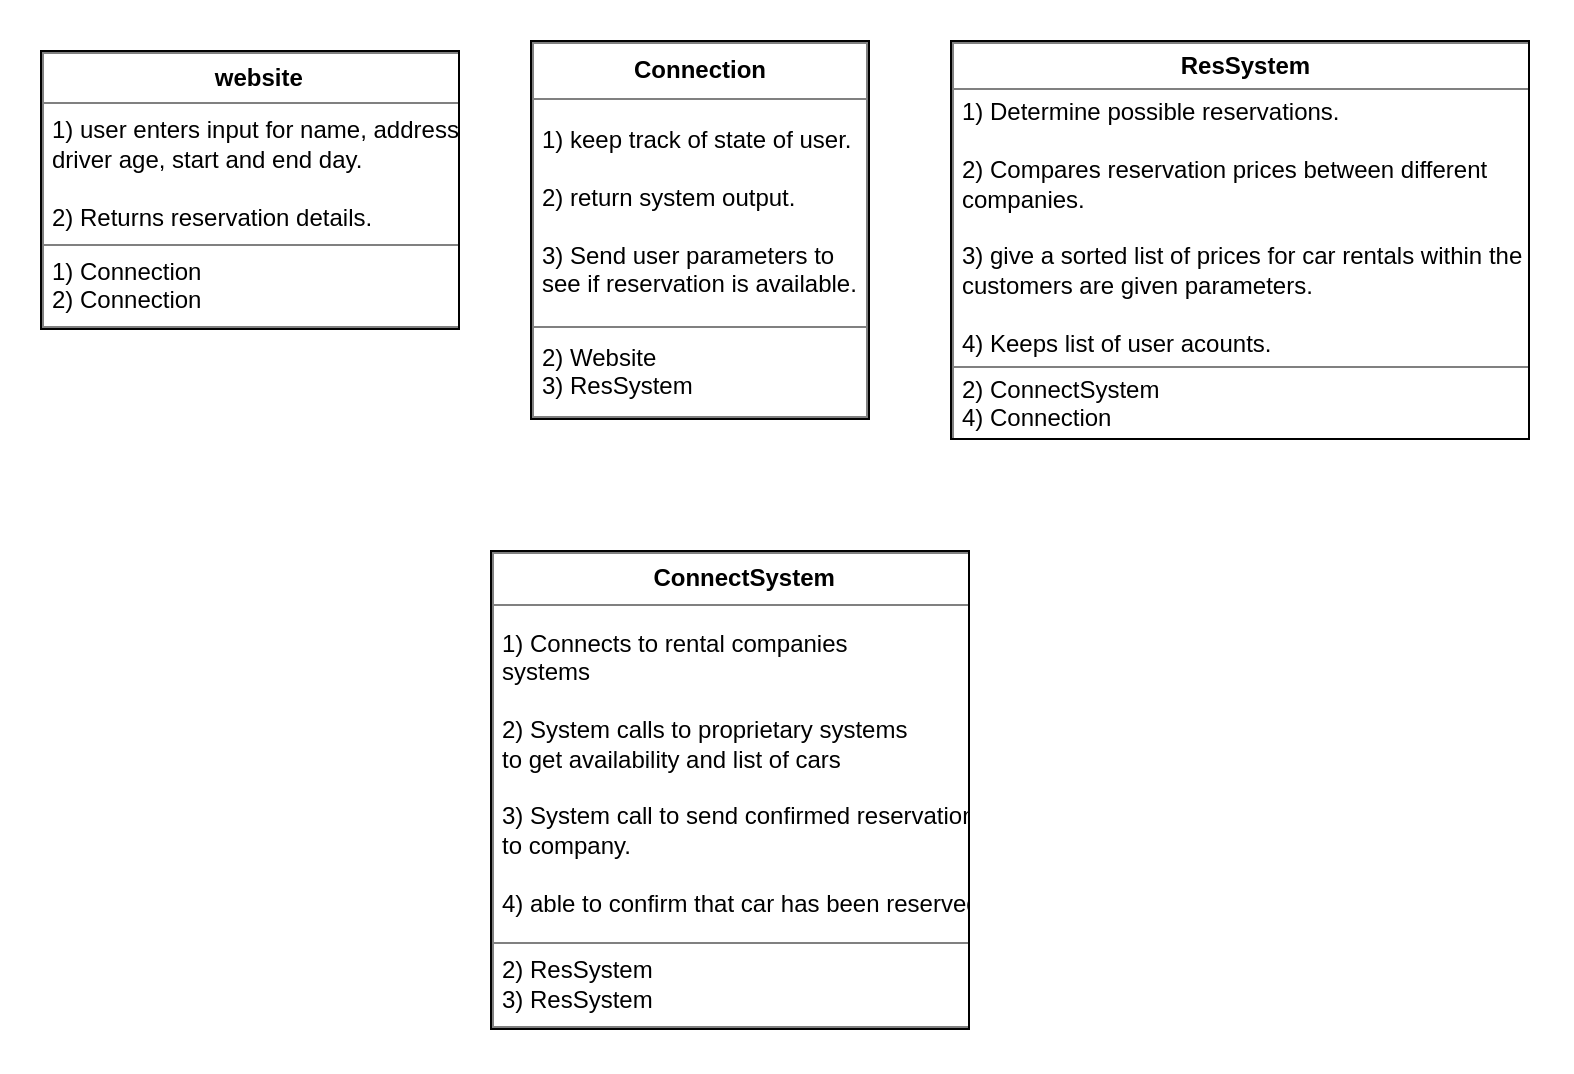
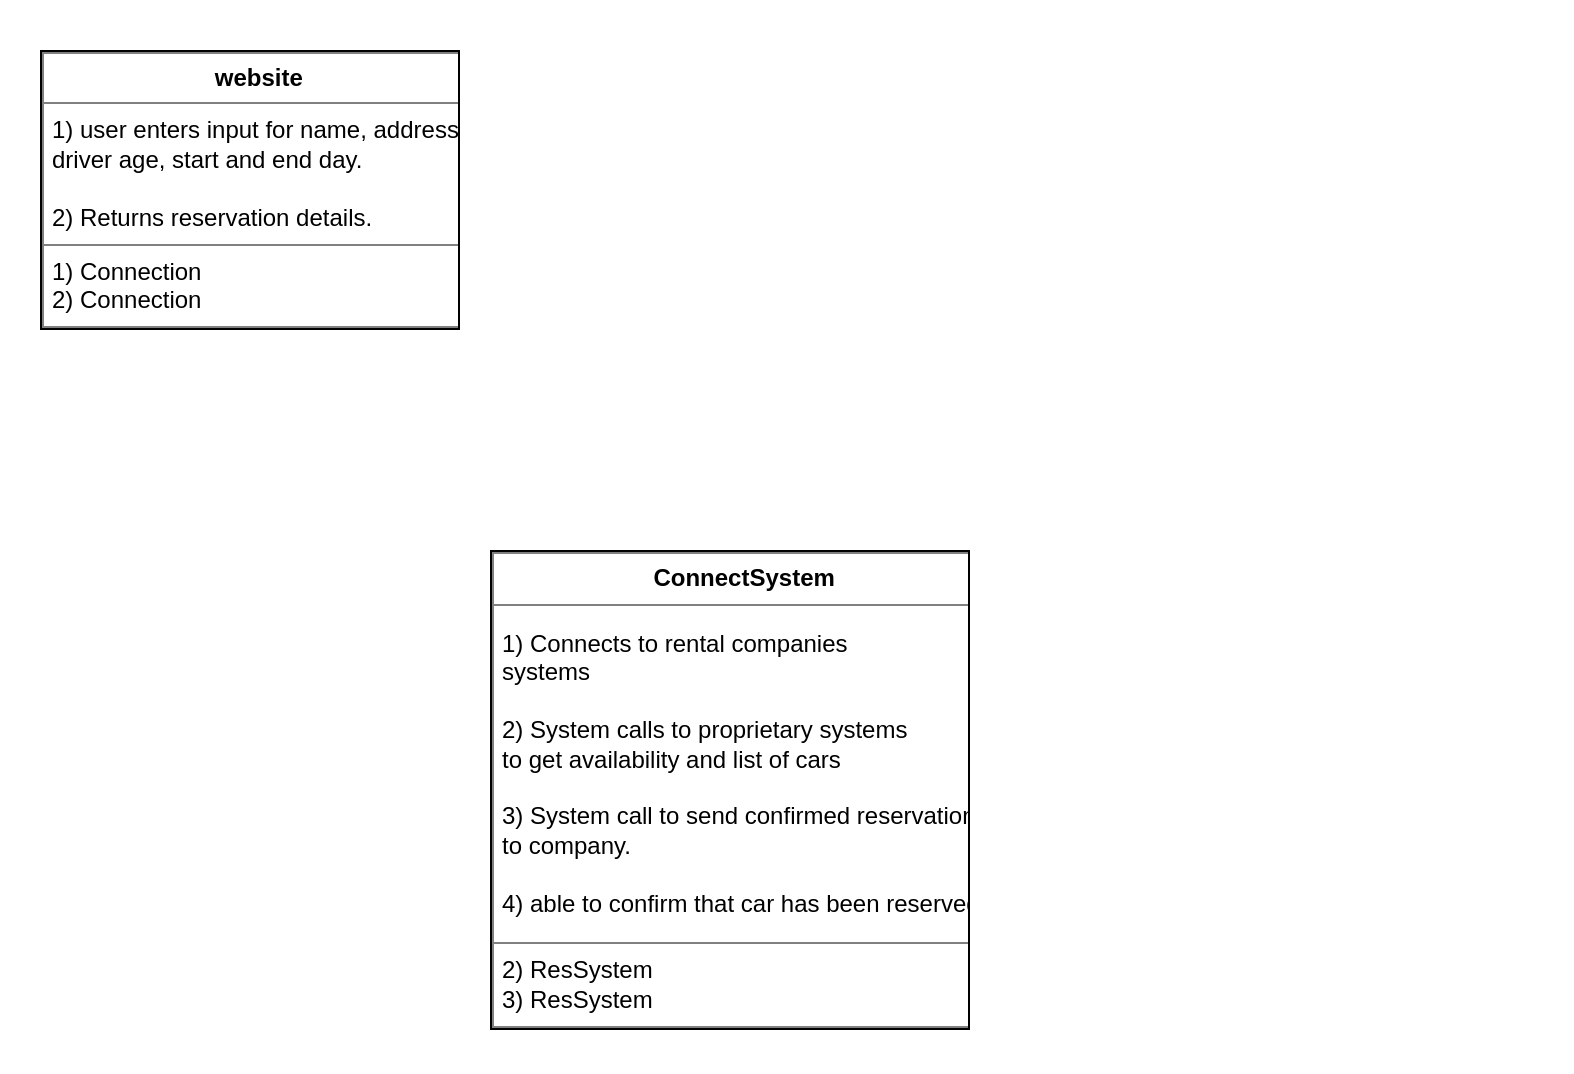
(701, 231) -> none
(1241, 241) -> none
